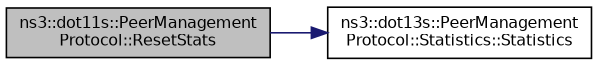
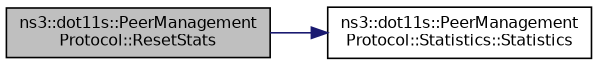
(460, 33) -> (460, 33)
